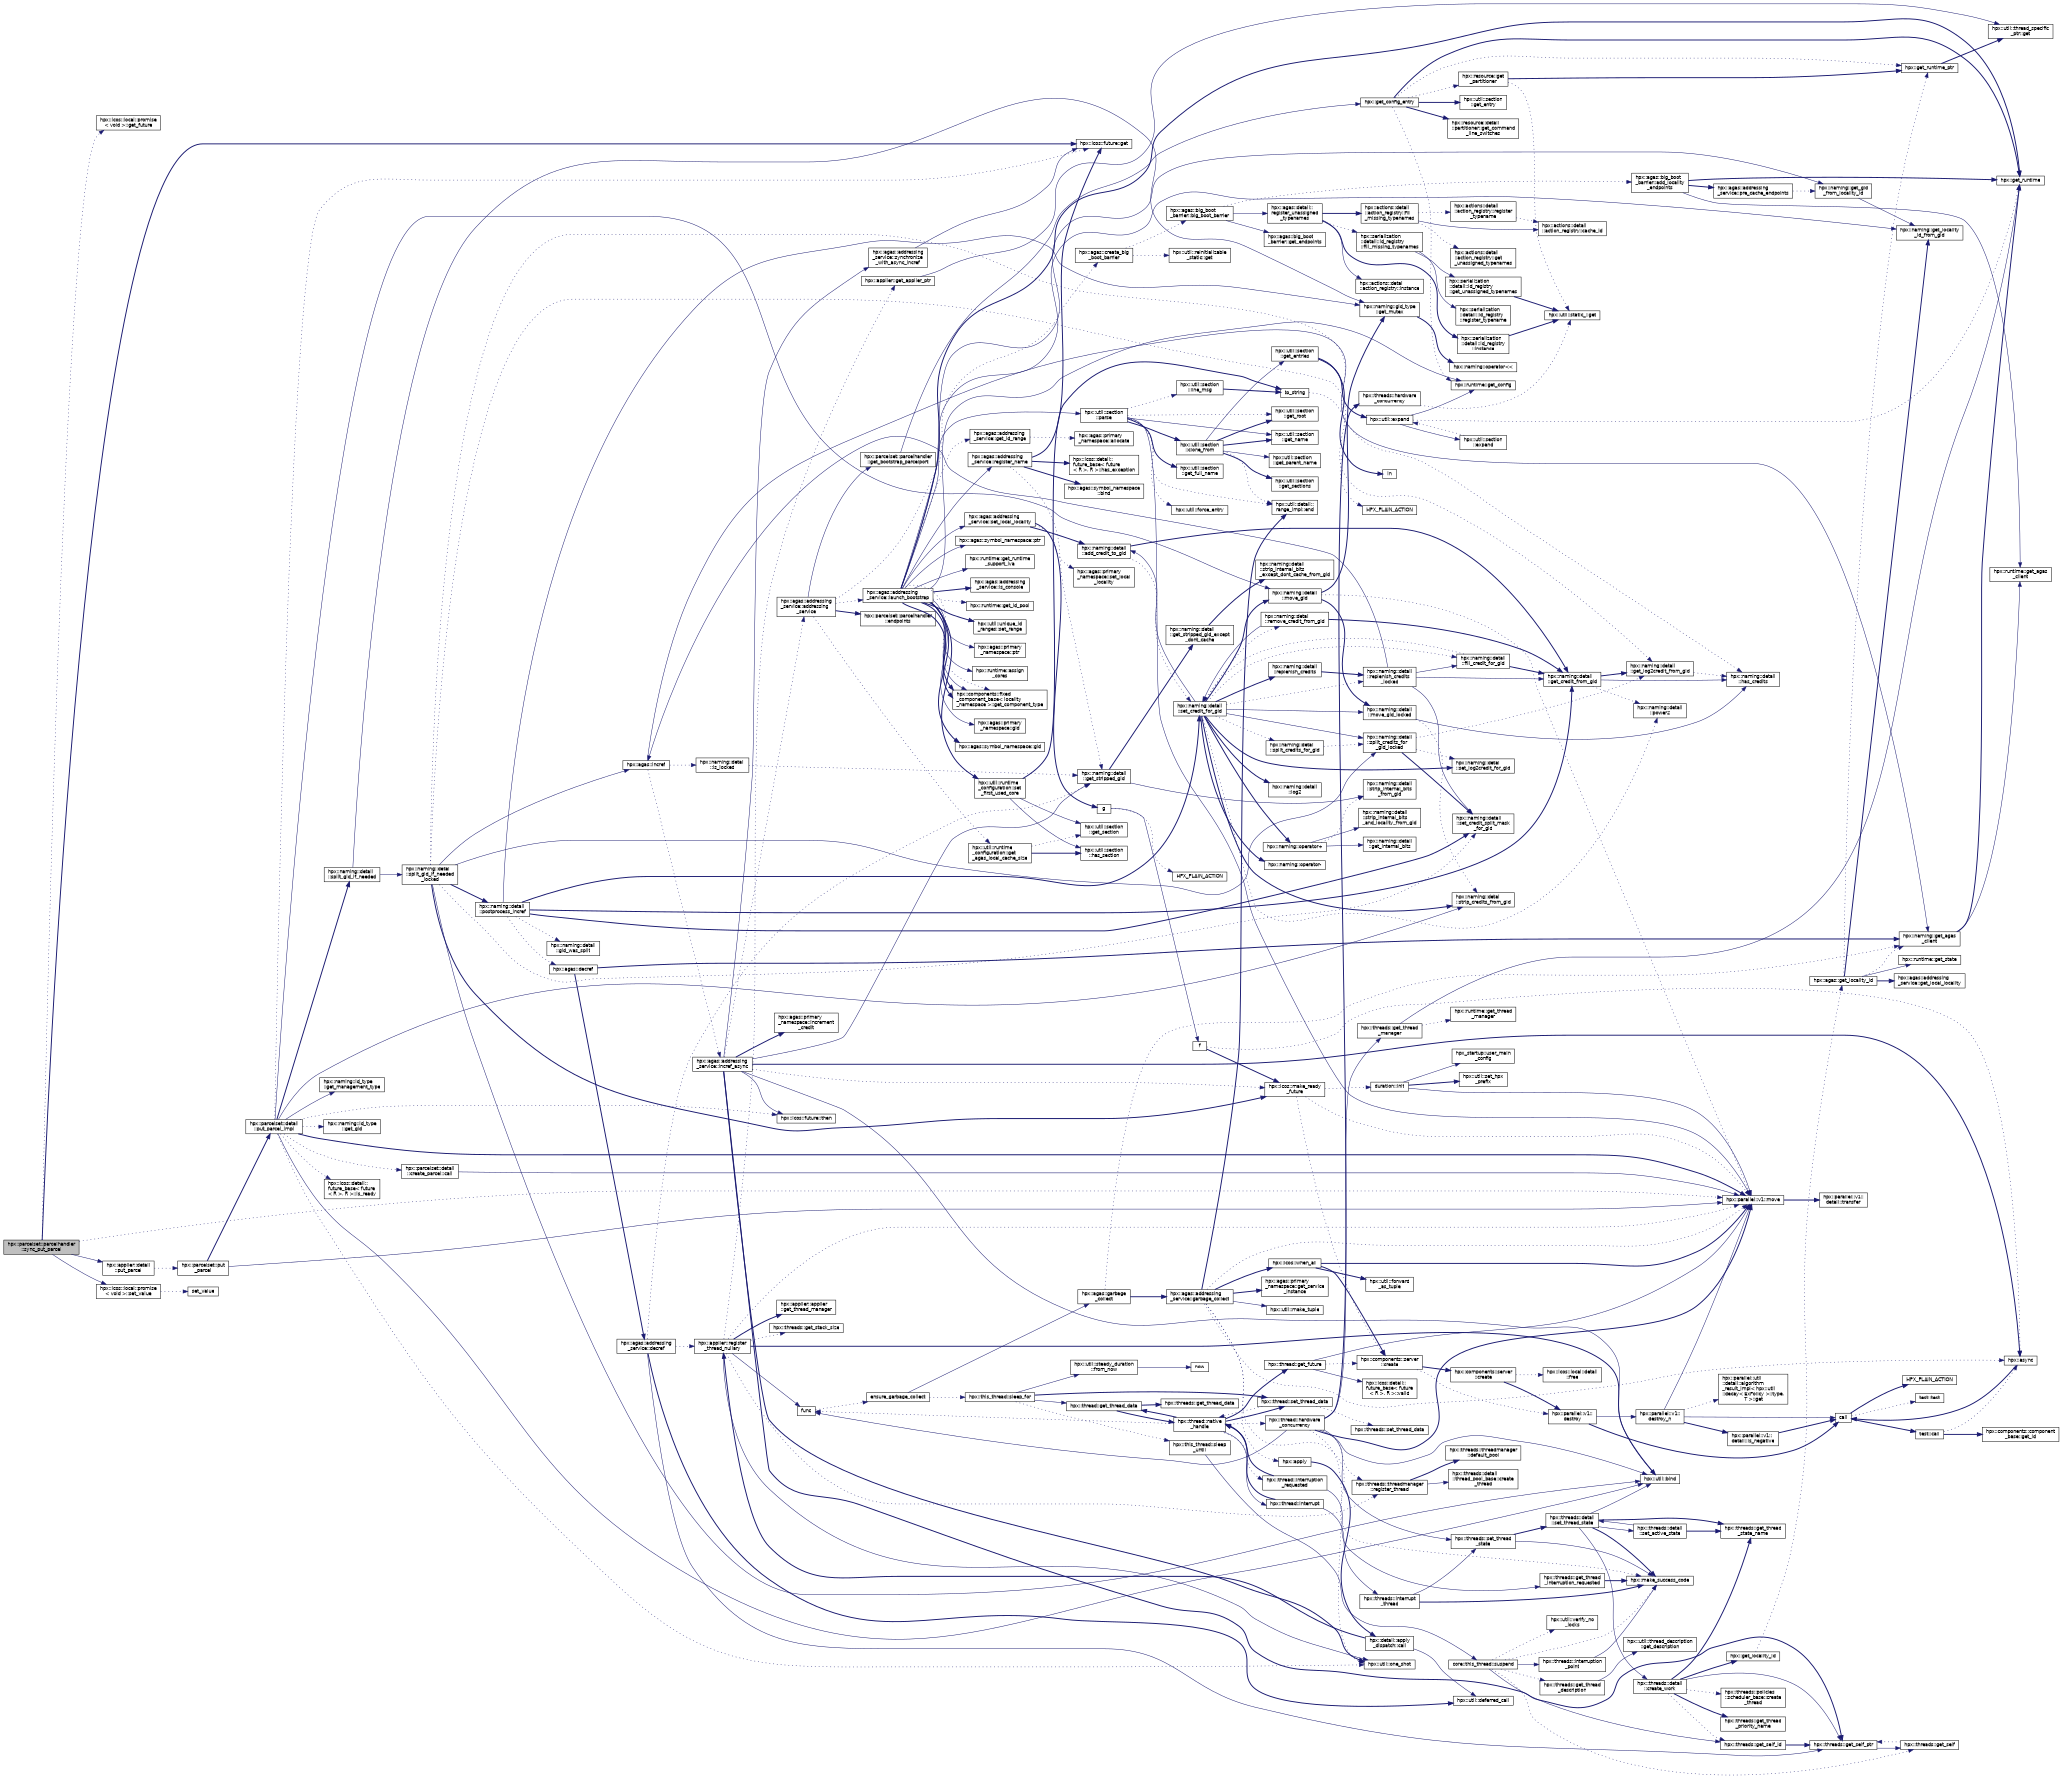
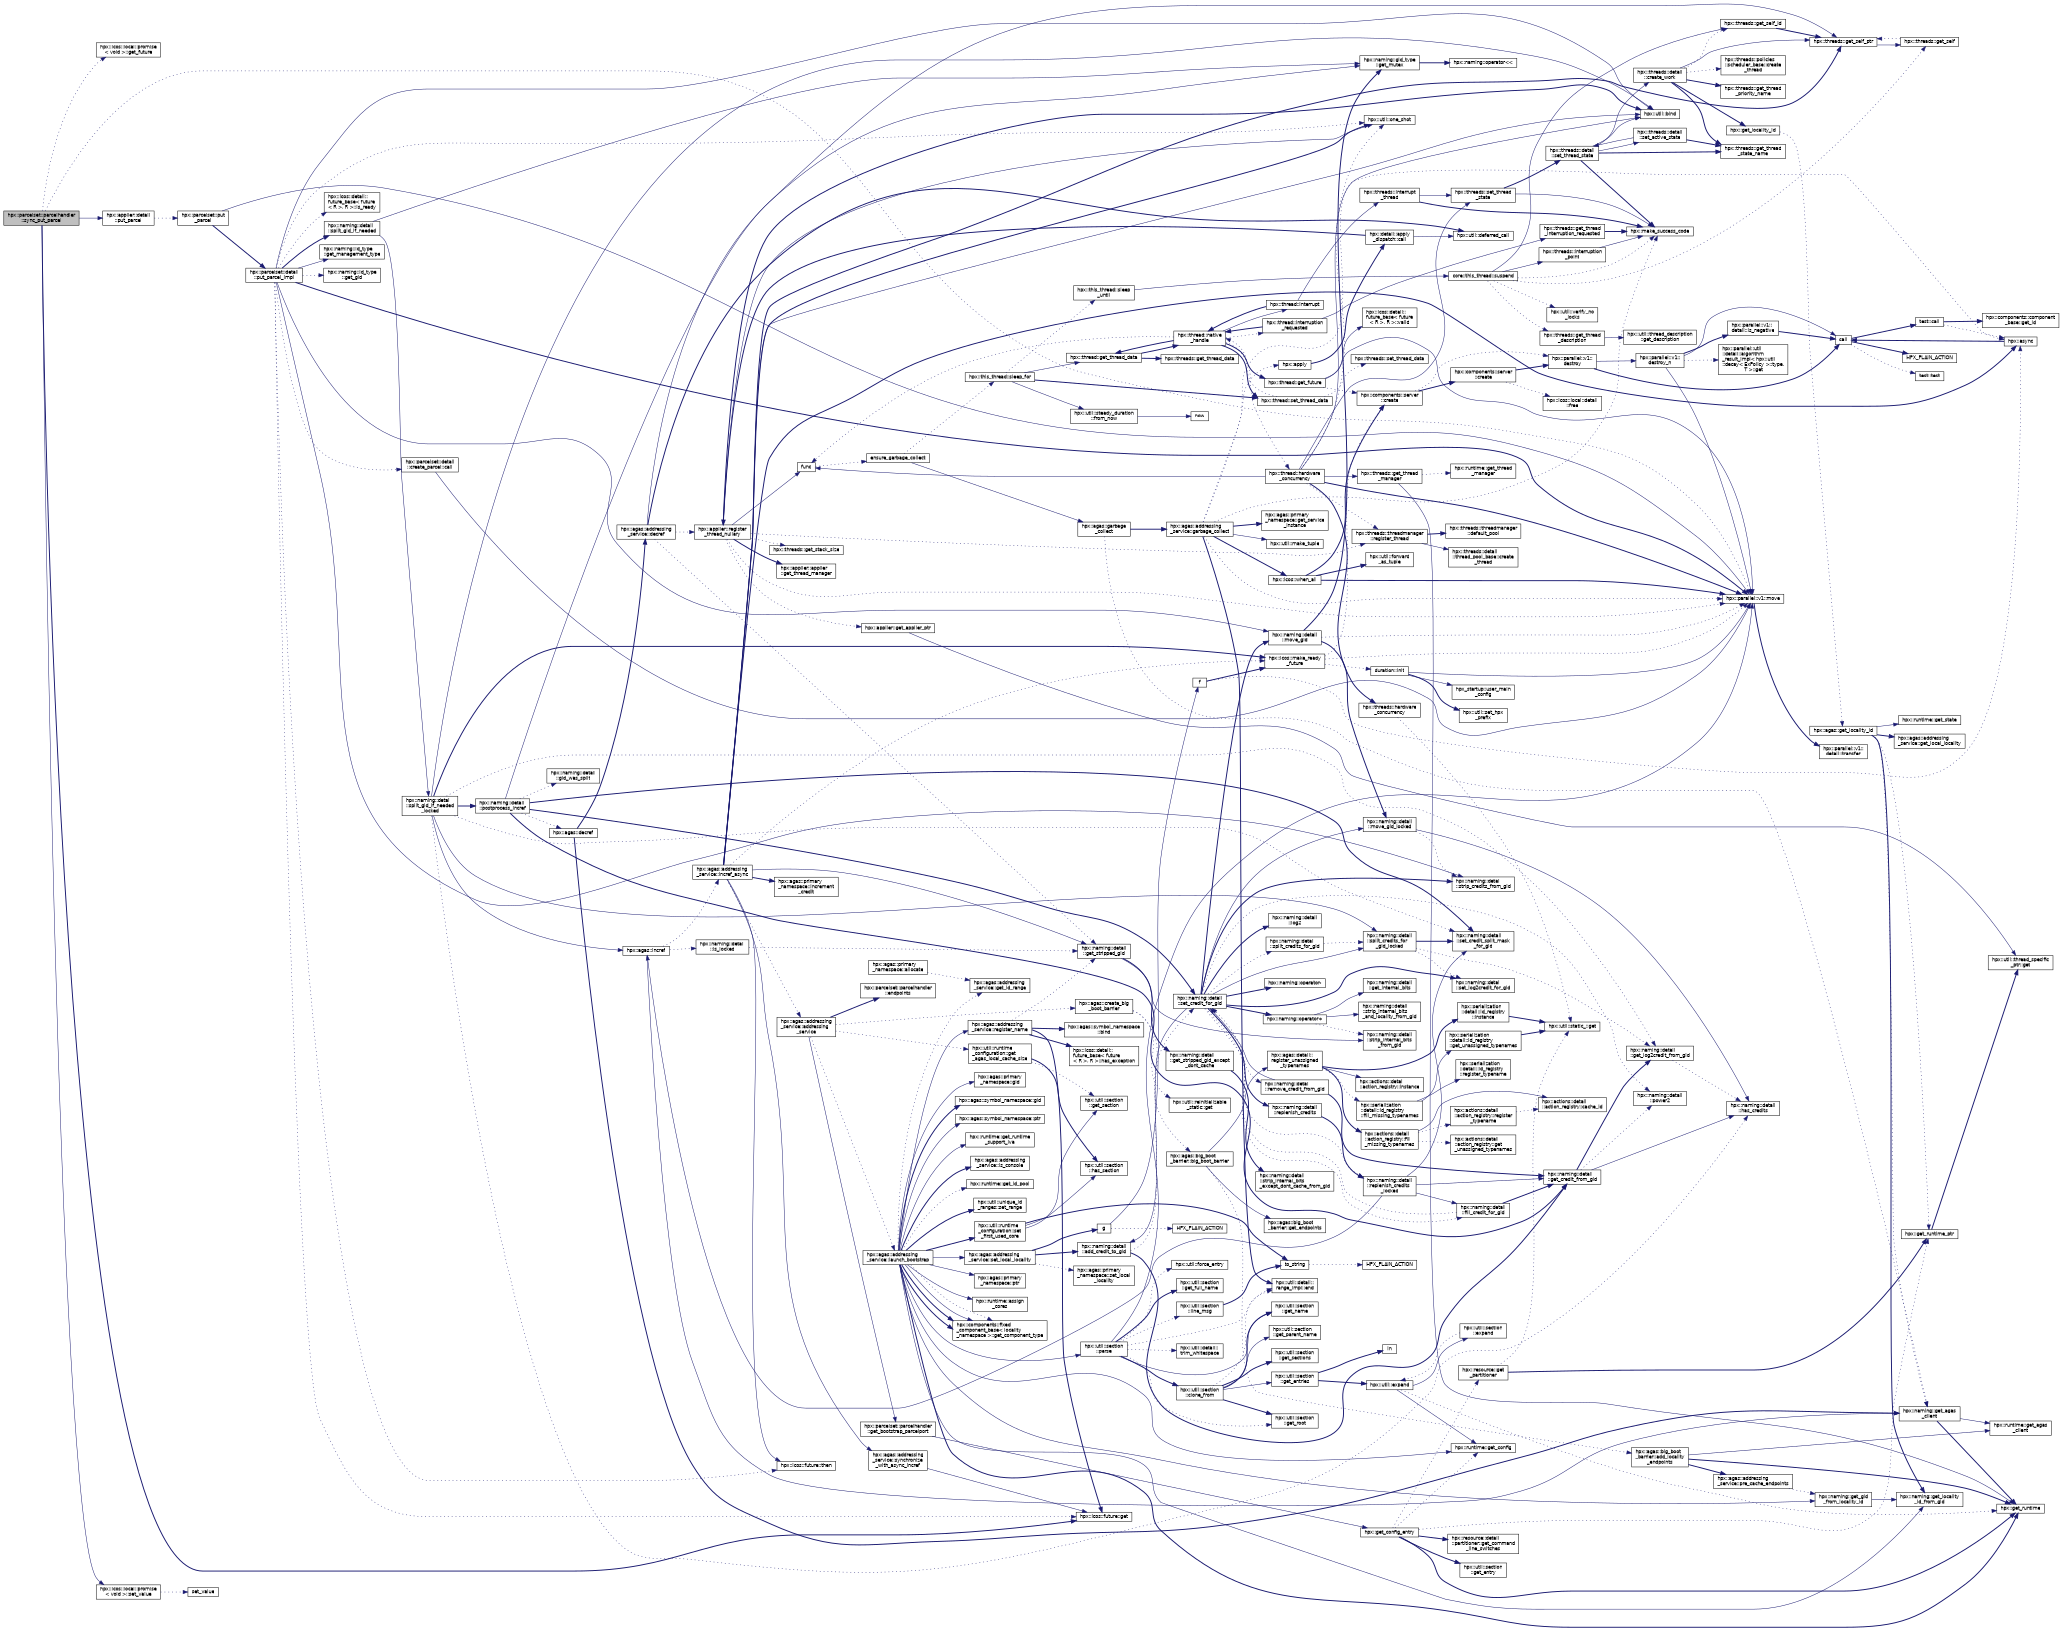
(1049, 437) -> (946, 976)
none -> (1200, 1351)
